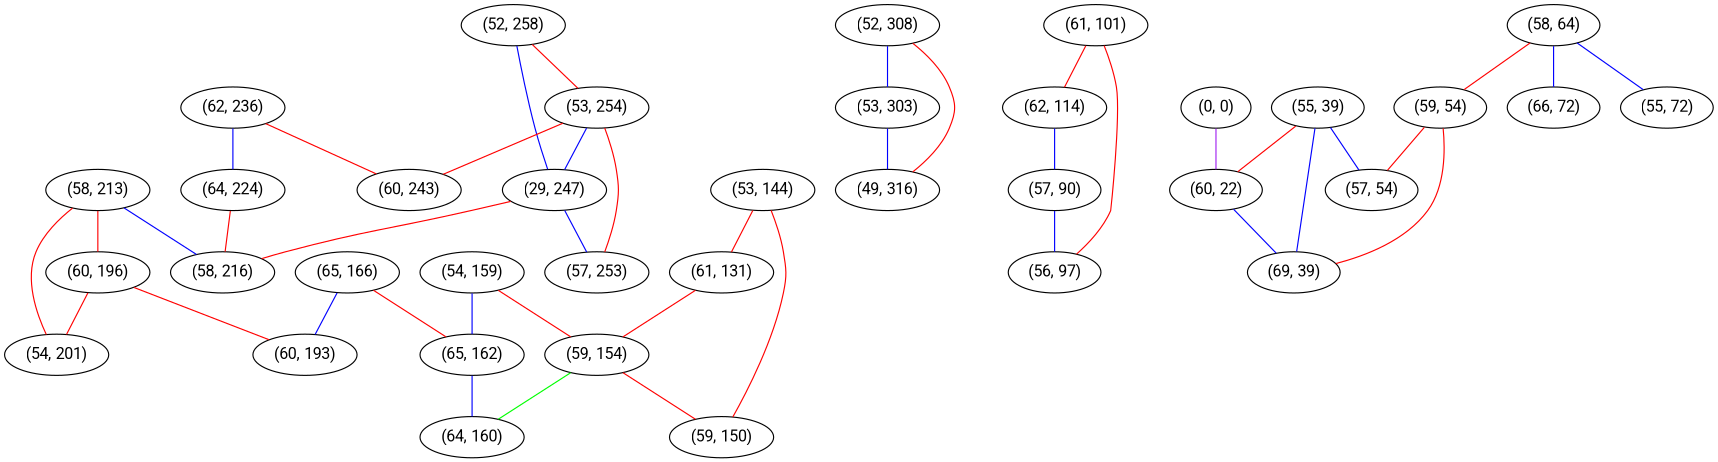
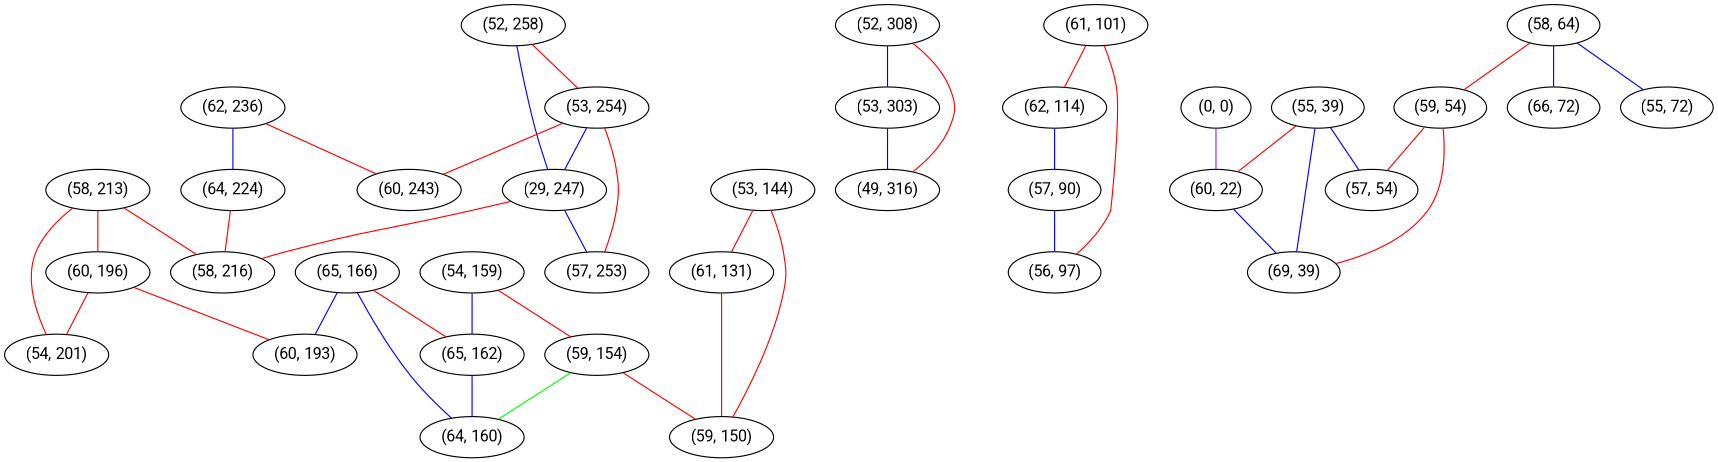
(160, 231) -> (160, 231)
(659, 314) -> (722, 355)
none -> (399, 360)
